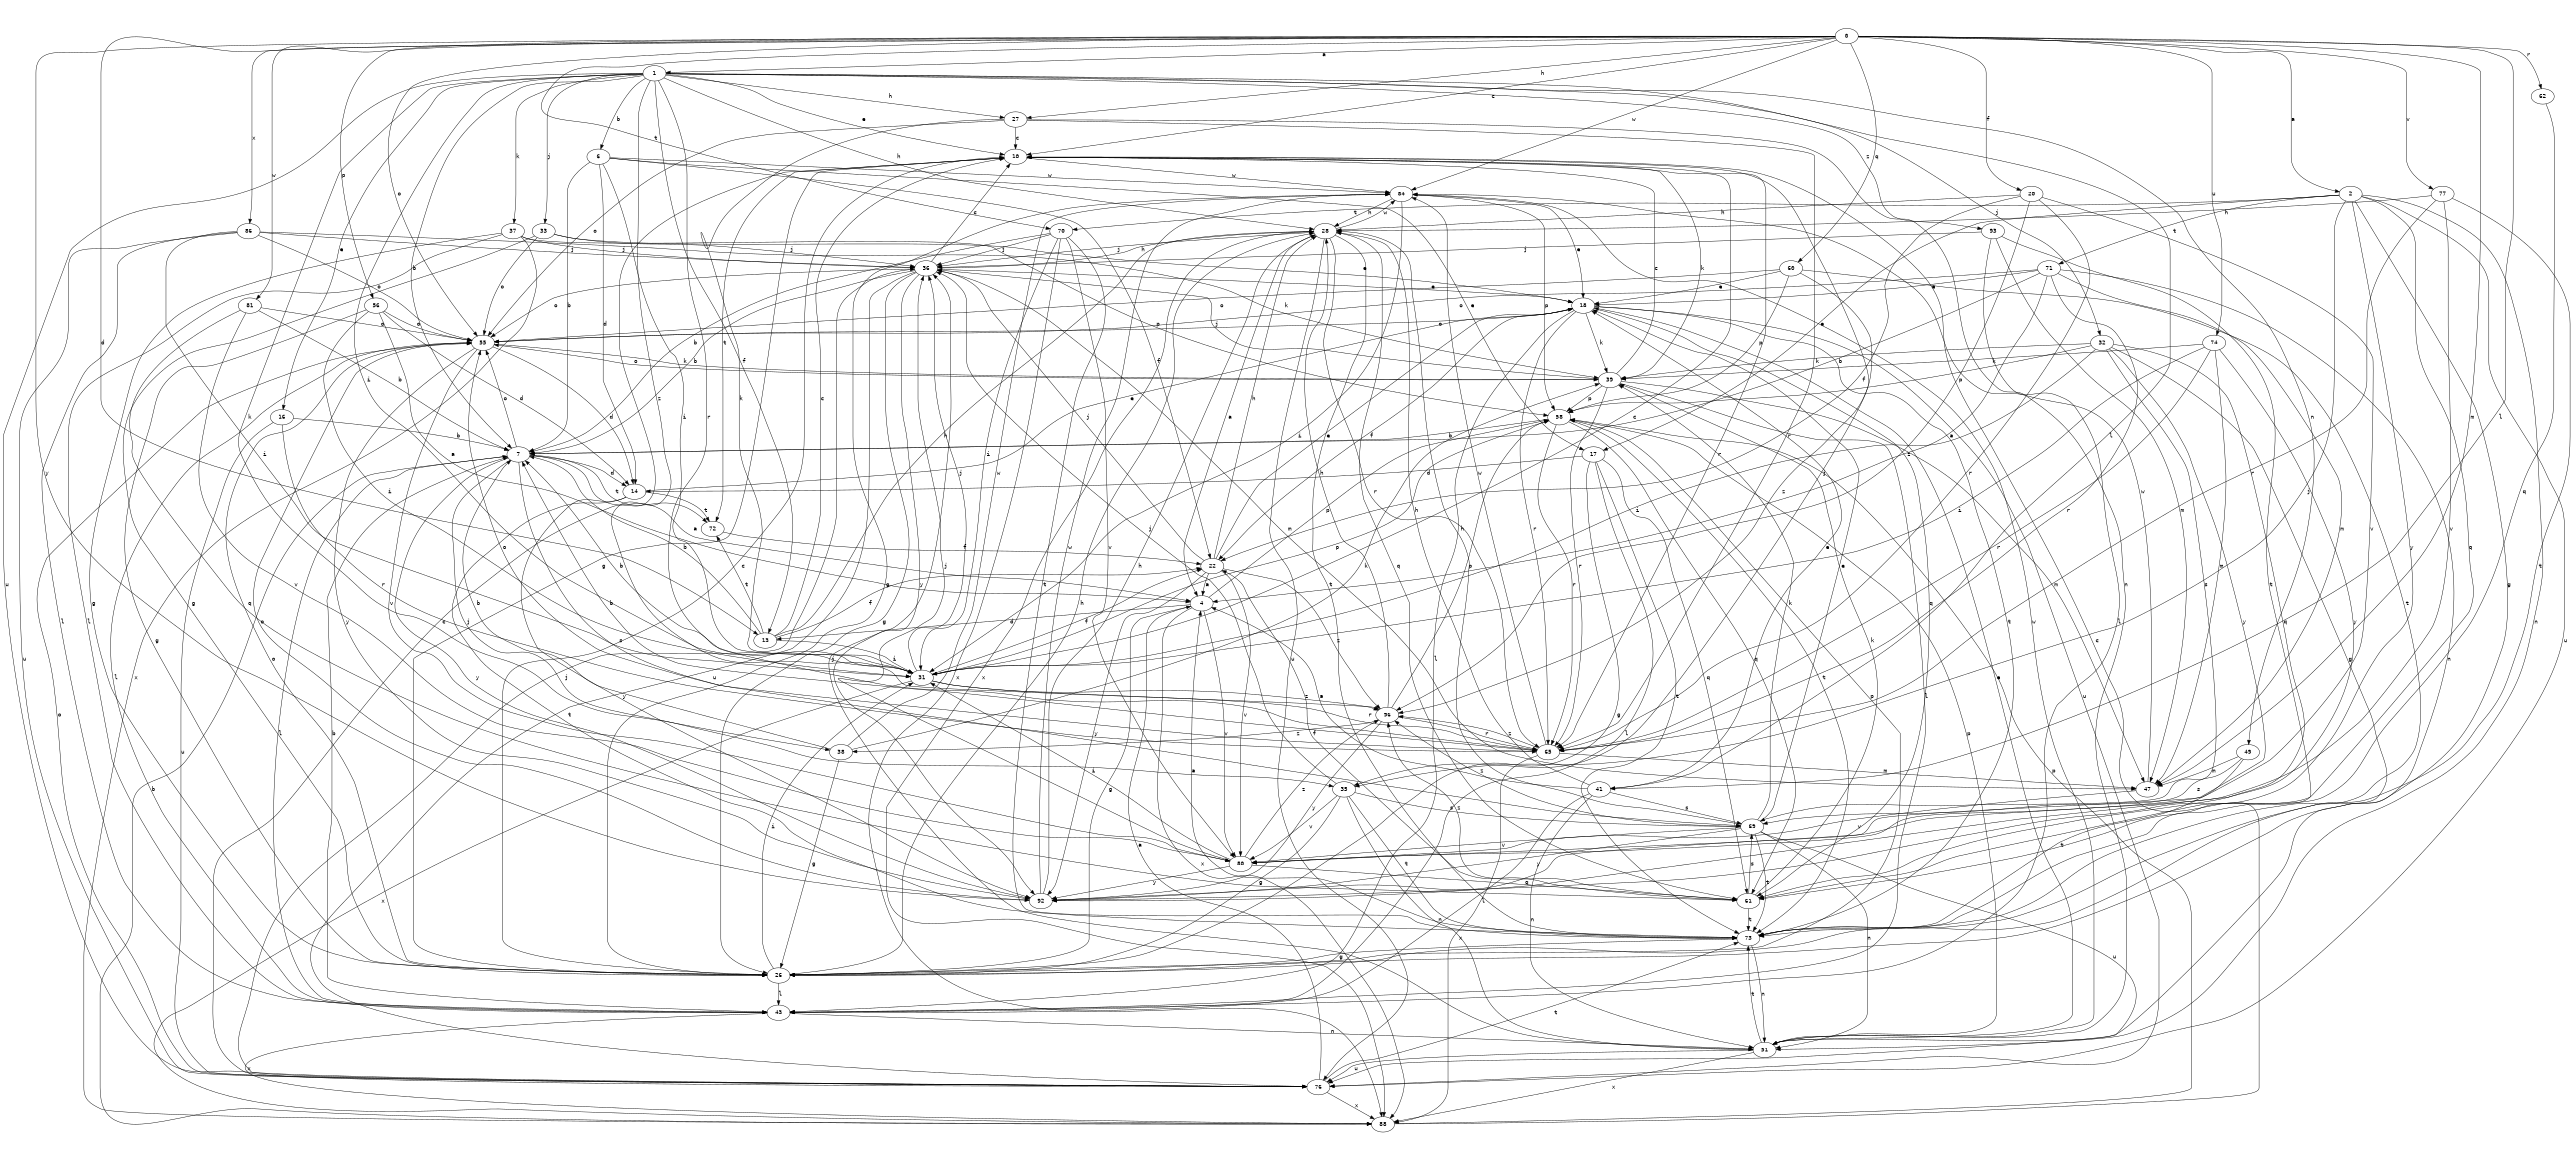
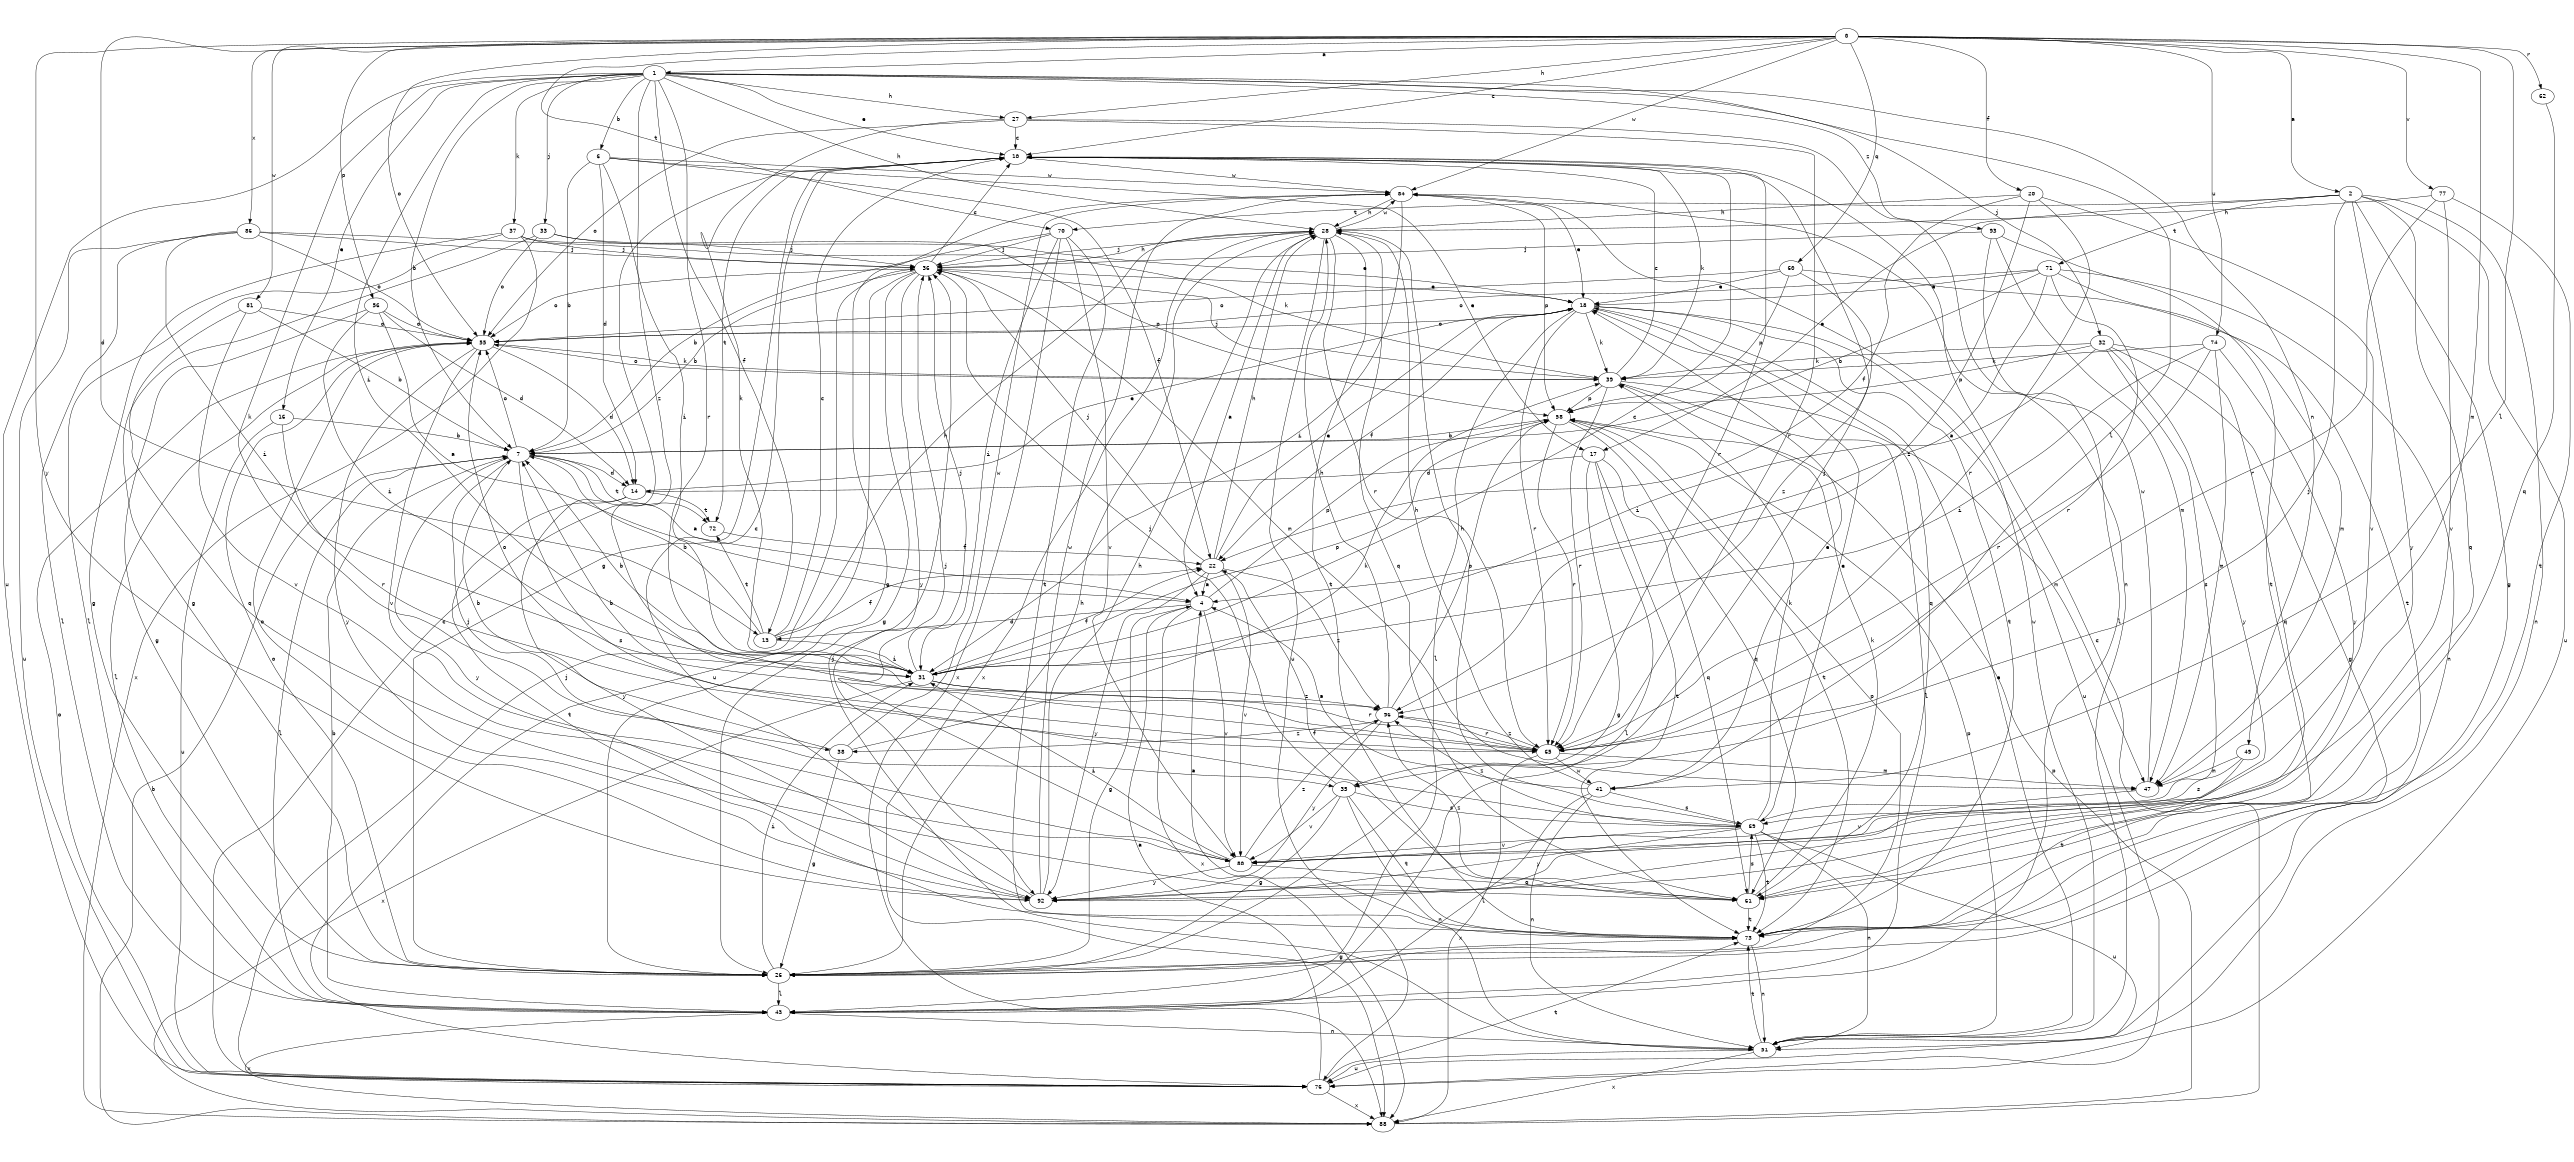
(1479, 481) -> (1572, 770)
(639, 633) -> (656, 563)
